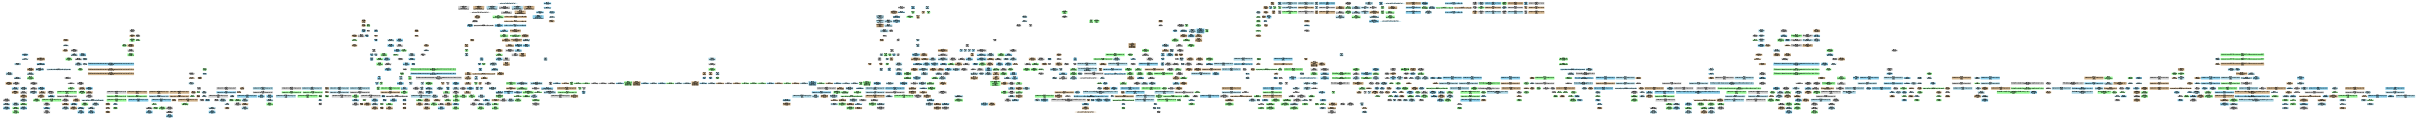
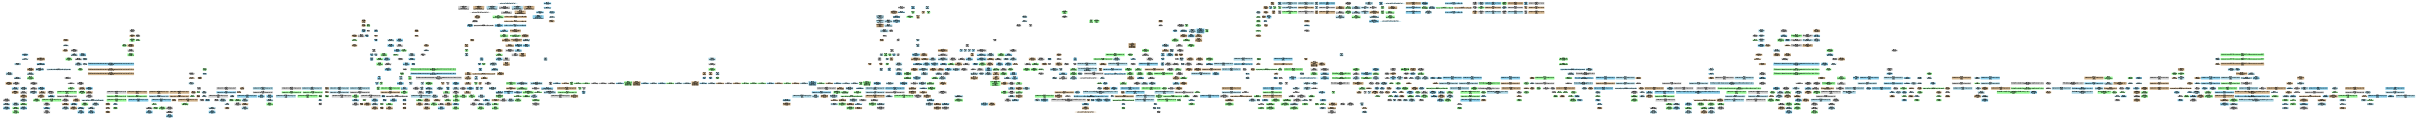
(2301, 78) -> (2301, 78)
